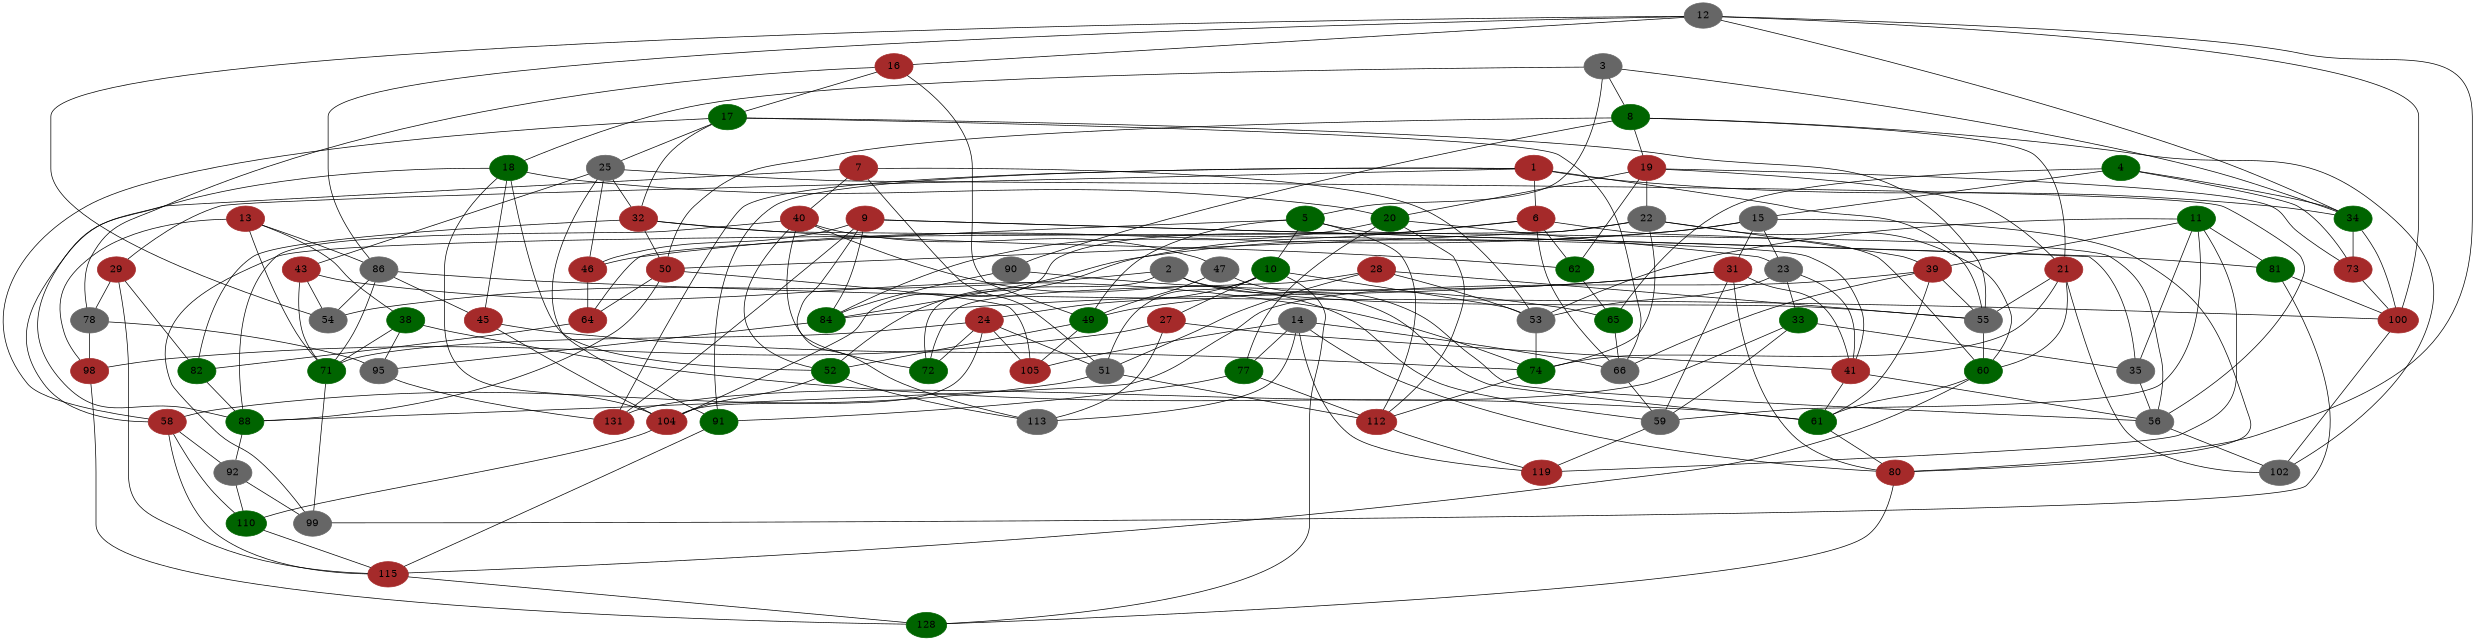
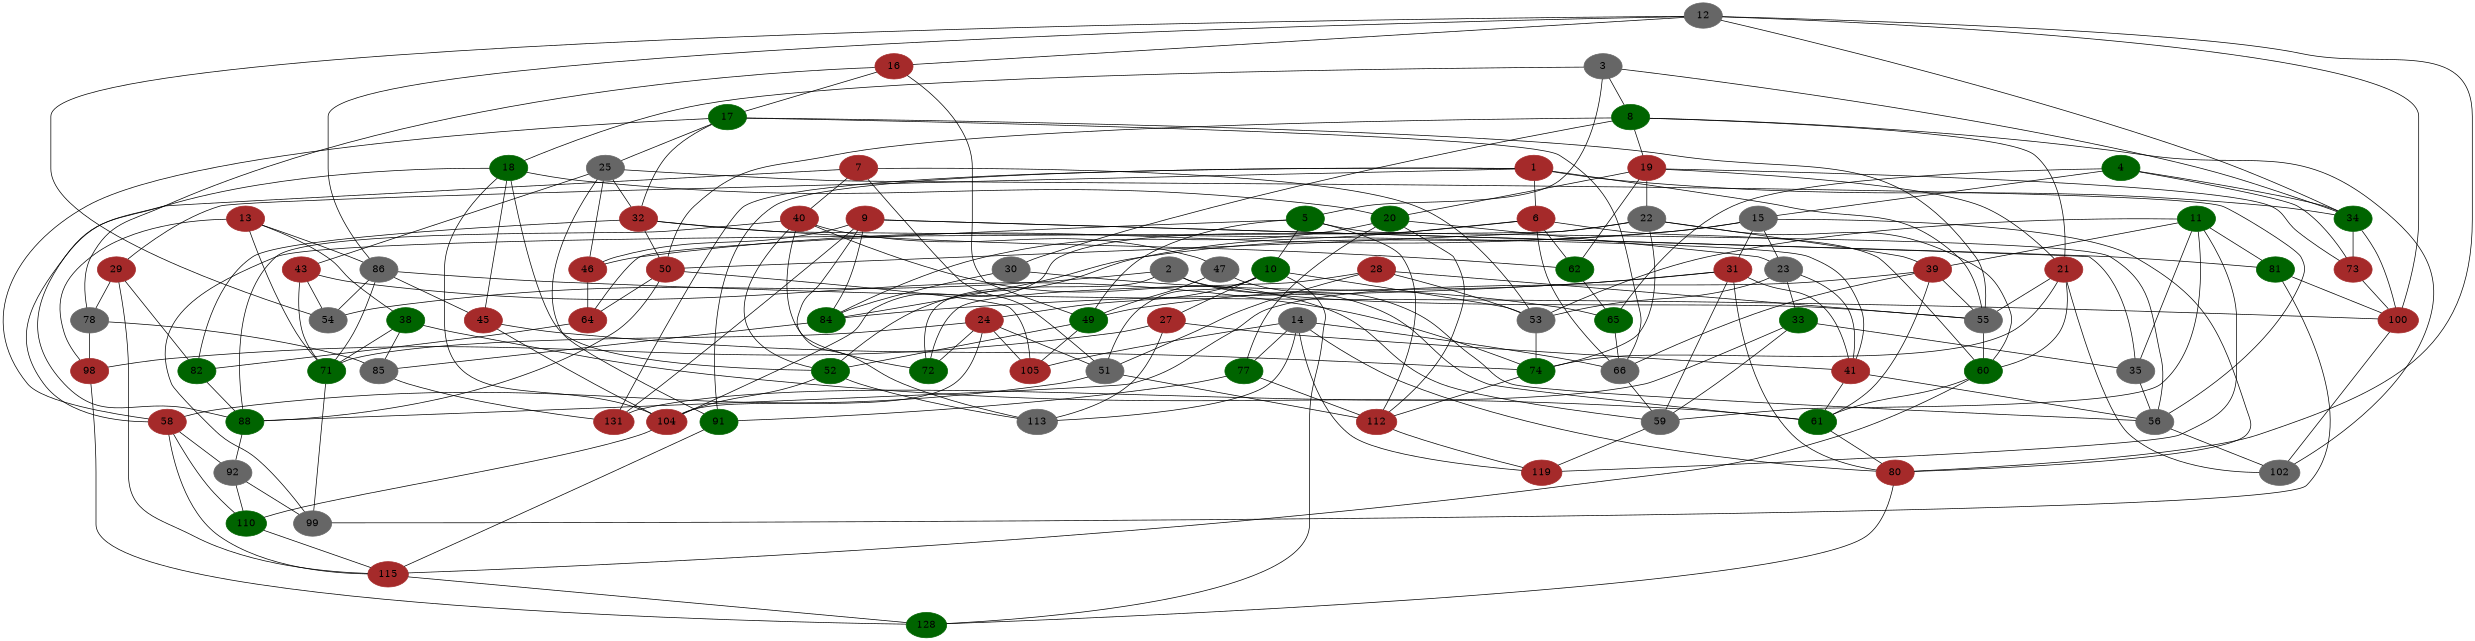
(1011, 270) -> (1011, 270)
(379, 371) -> (379, 371)
